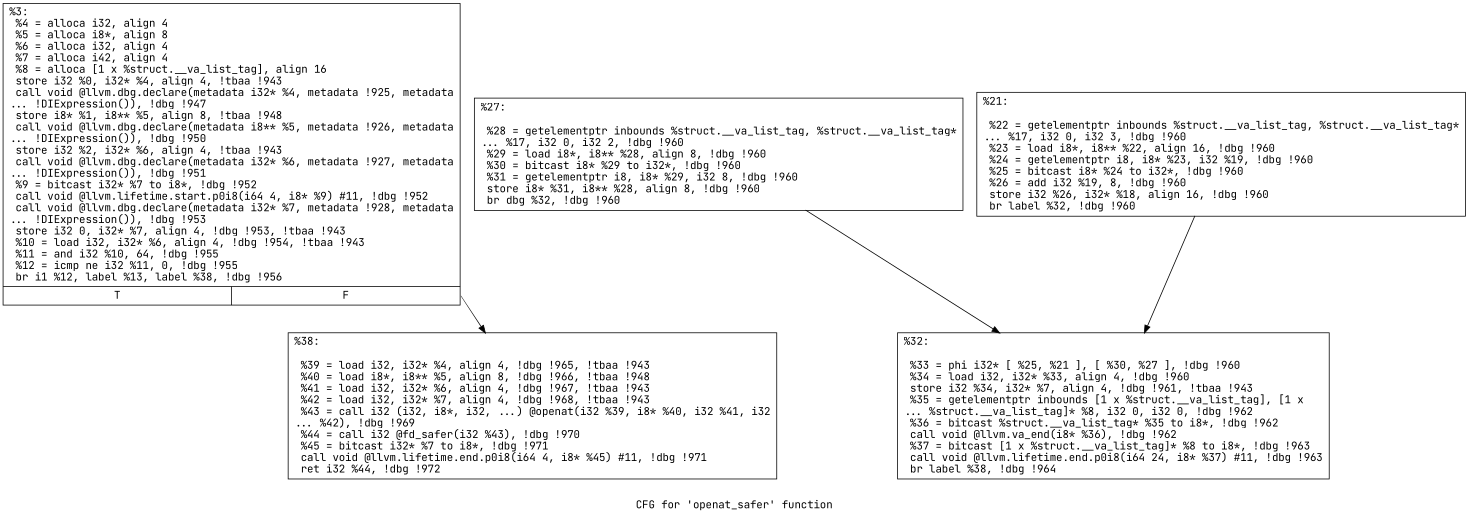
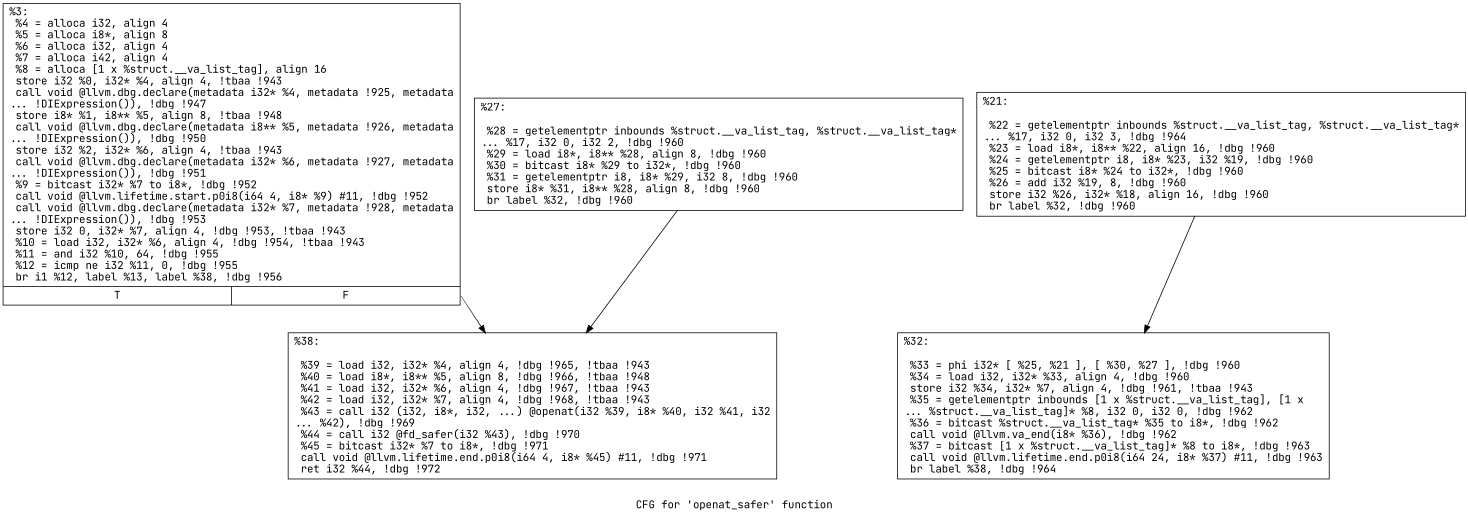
(1085, 137) -> (1085, 137)
(551, 200) -> (557, 200)
(899, 270) -> (634, 268)
